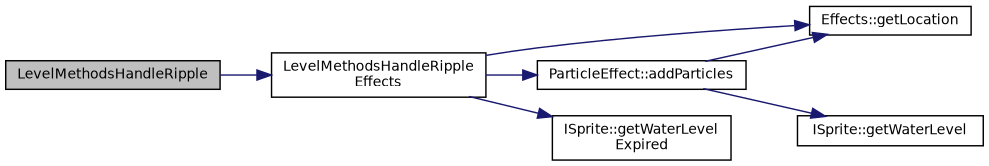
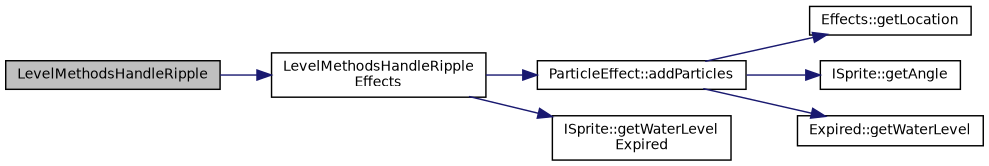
(640, 37) -> none
none -> (890, 75)
(890, 131) -> (890, 131)
